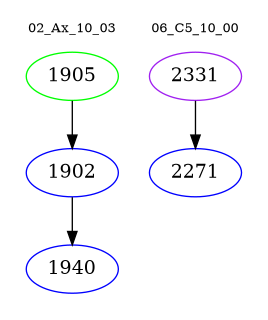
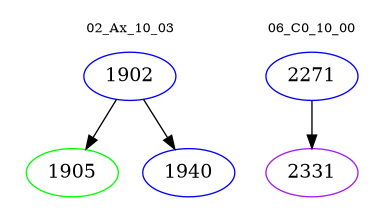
(195, 29) -> (312, 29)
(72, 118) -> (105, 118)
(195, 118) -> (312, 118)
